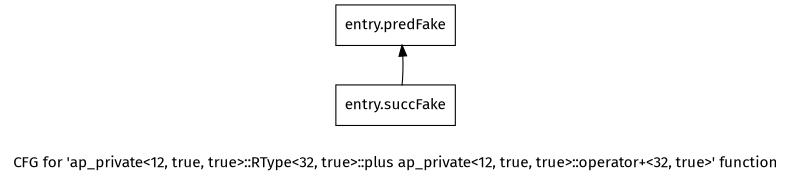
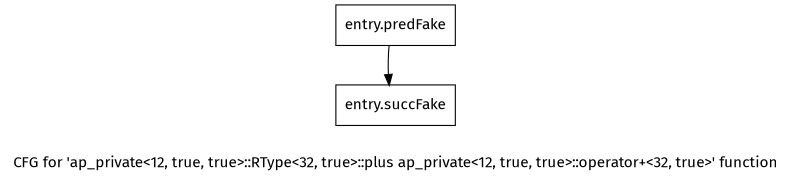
(403, 71) -> (388, 60)
